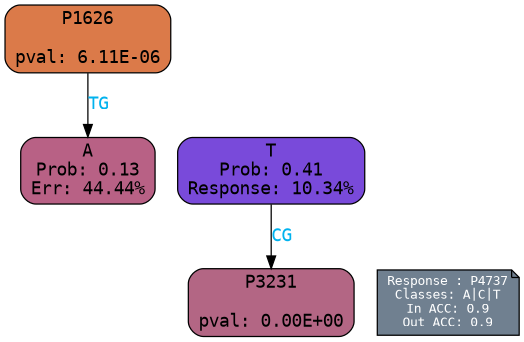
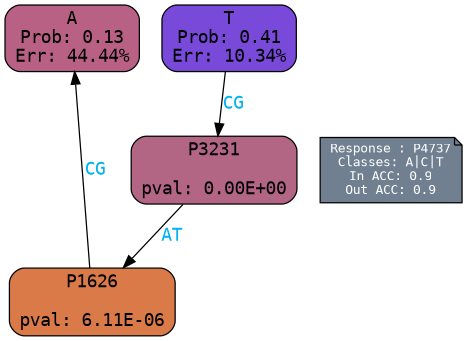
(99, 105) -> (95, 170)
(271, 171) -> (229, 38)
none -> (158, 231)
